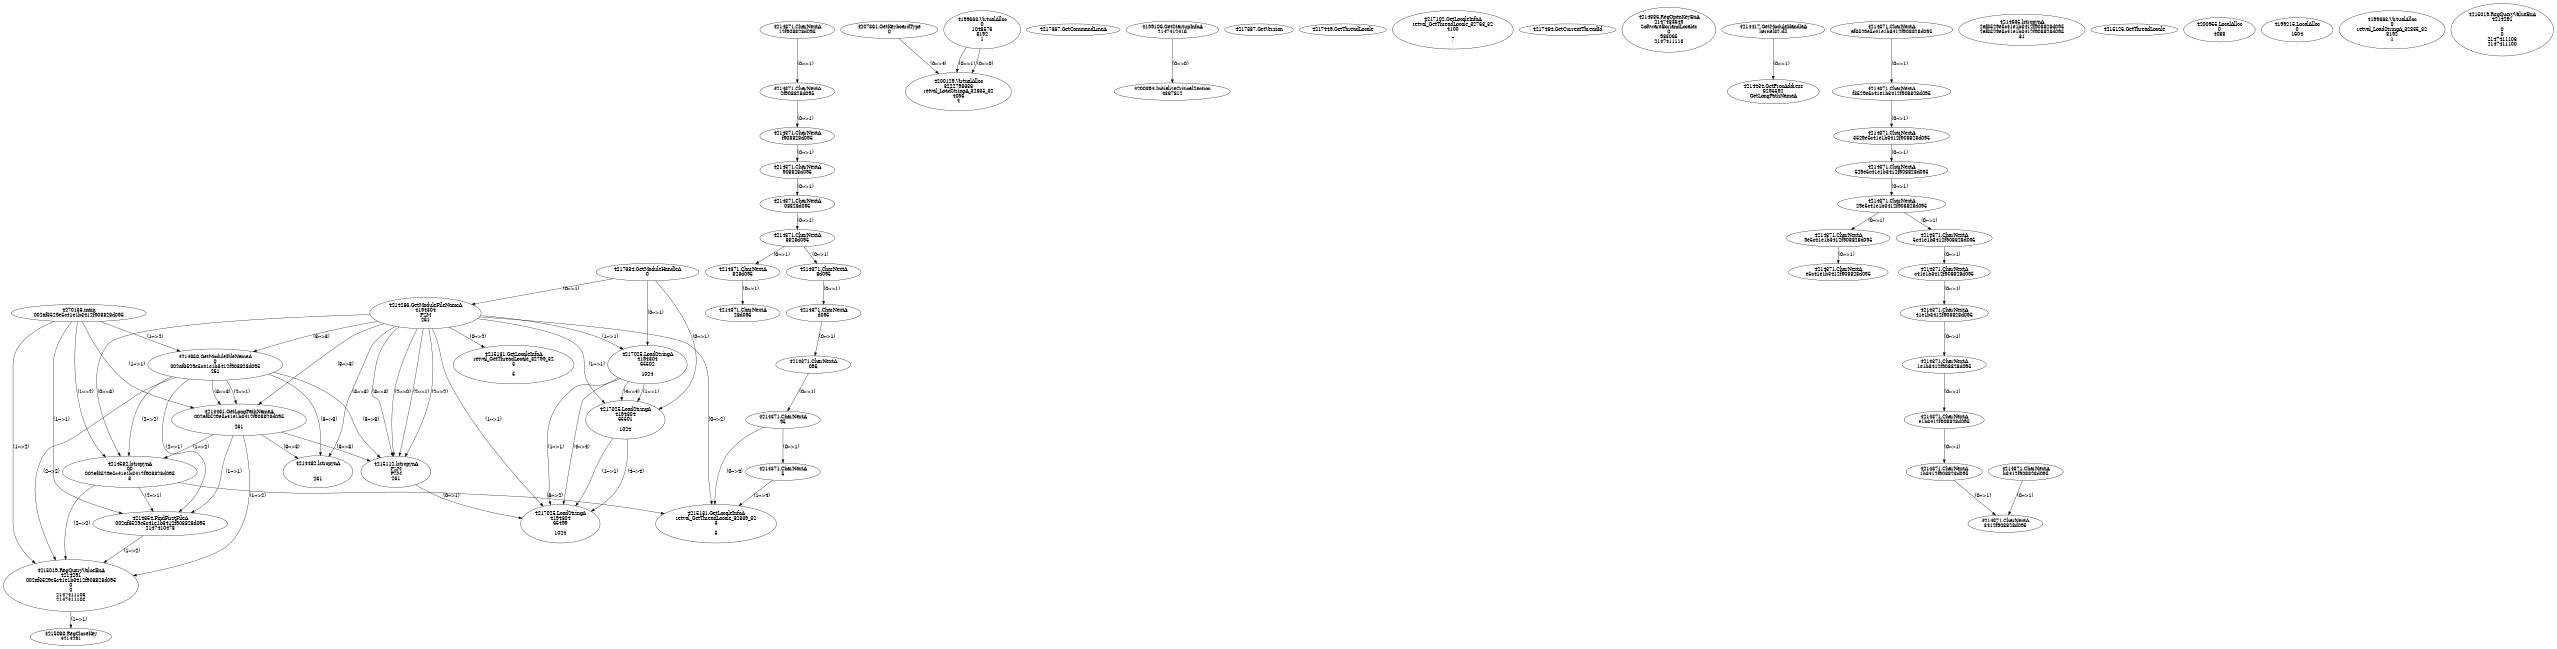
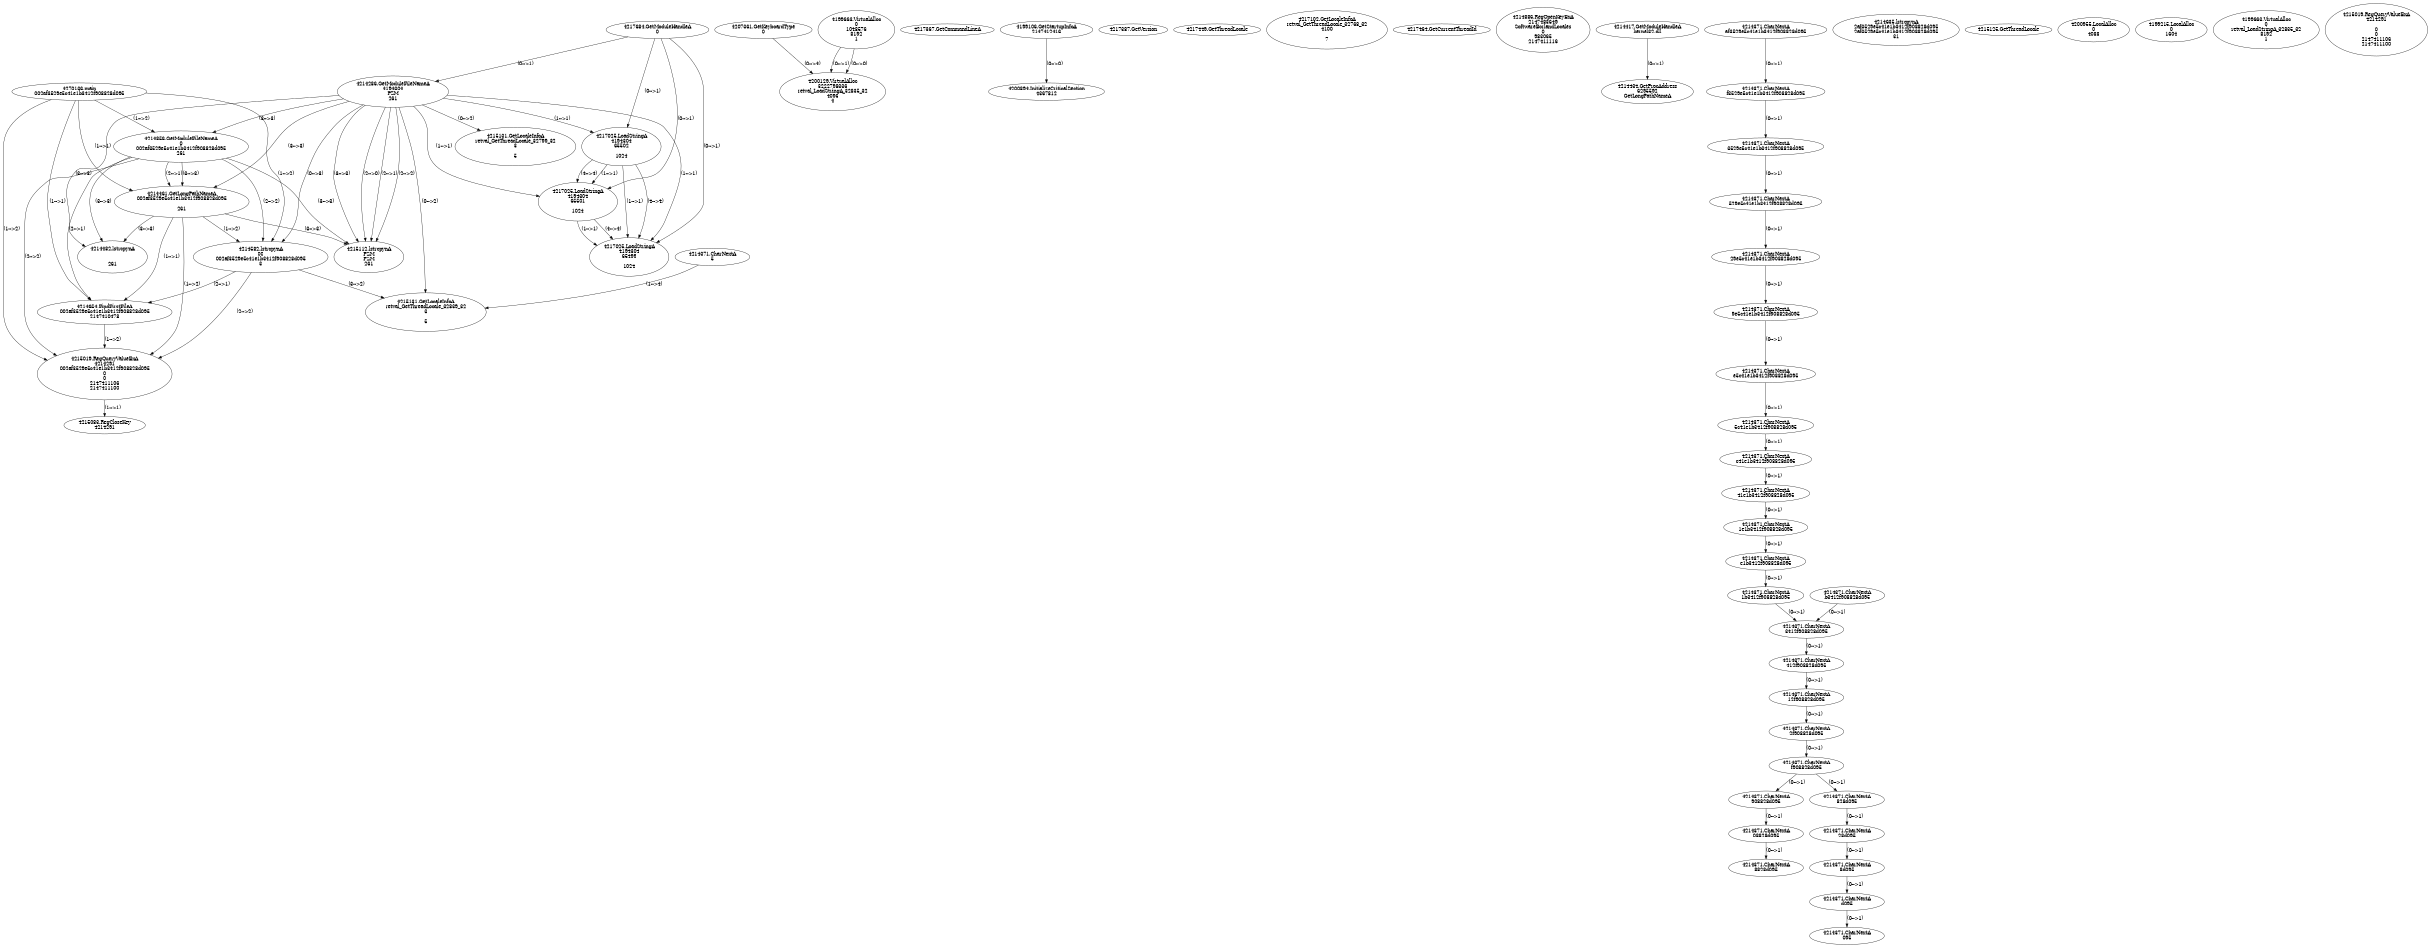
(1917, 220) -> (1766, 398)
(771, 254) -> (1825, 782)
(809, 254) -> (1847, 849)
(783, 420) -> none
(466, 506) -> (704, 144)
none -> (1806, 664)
